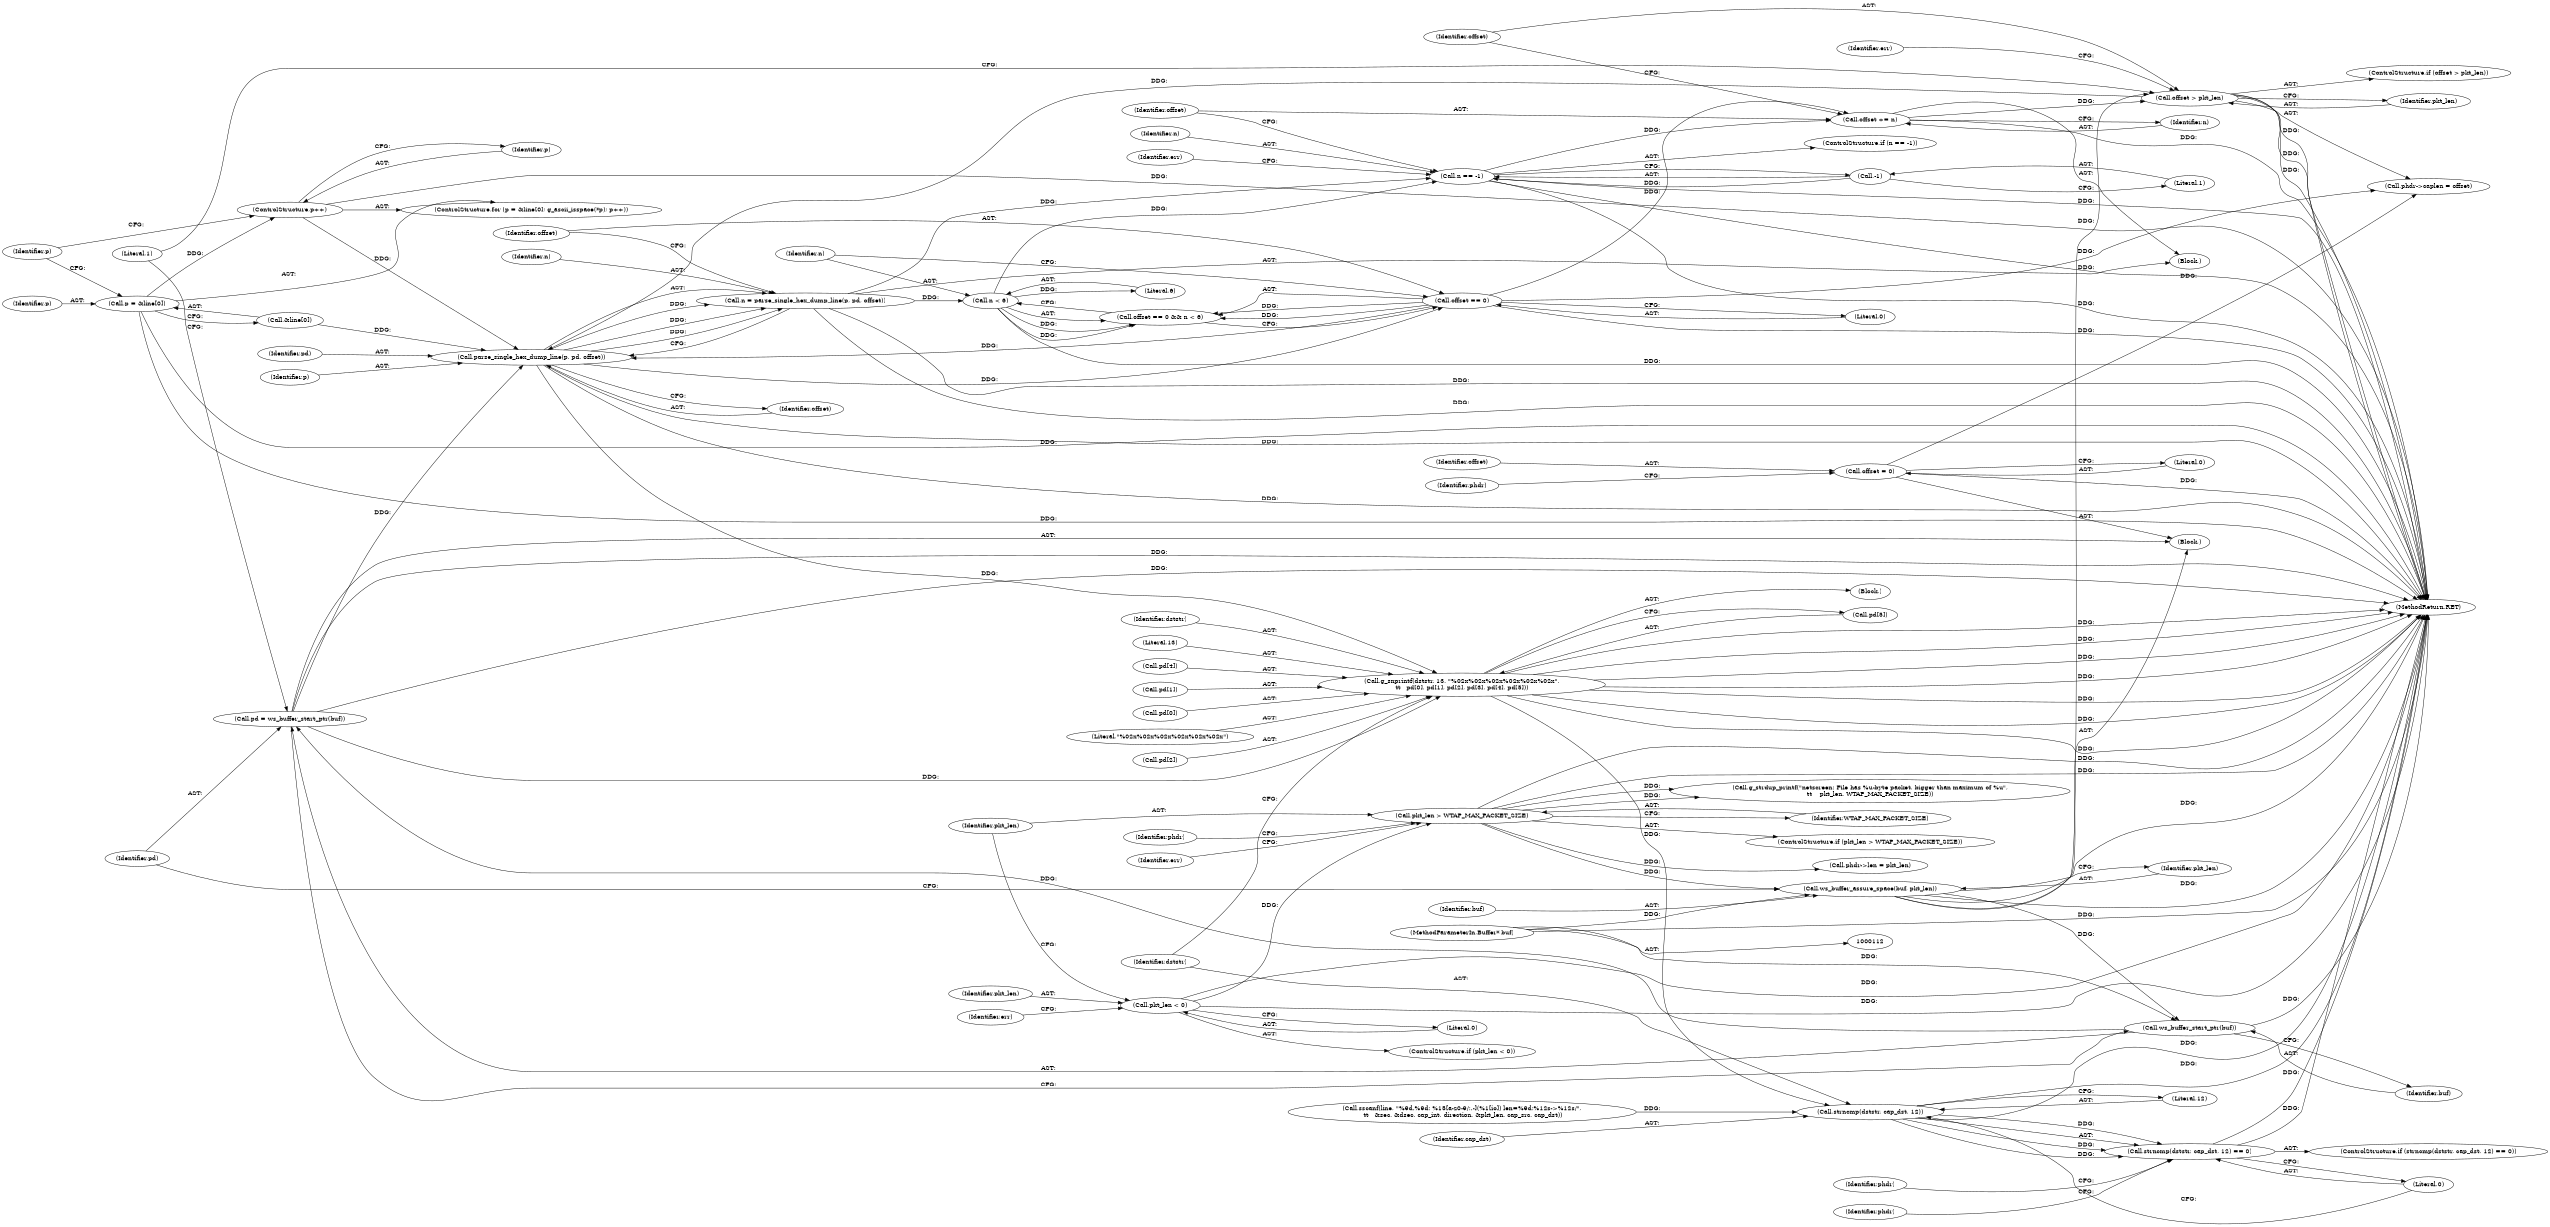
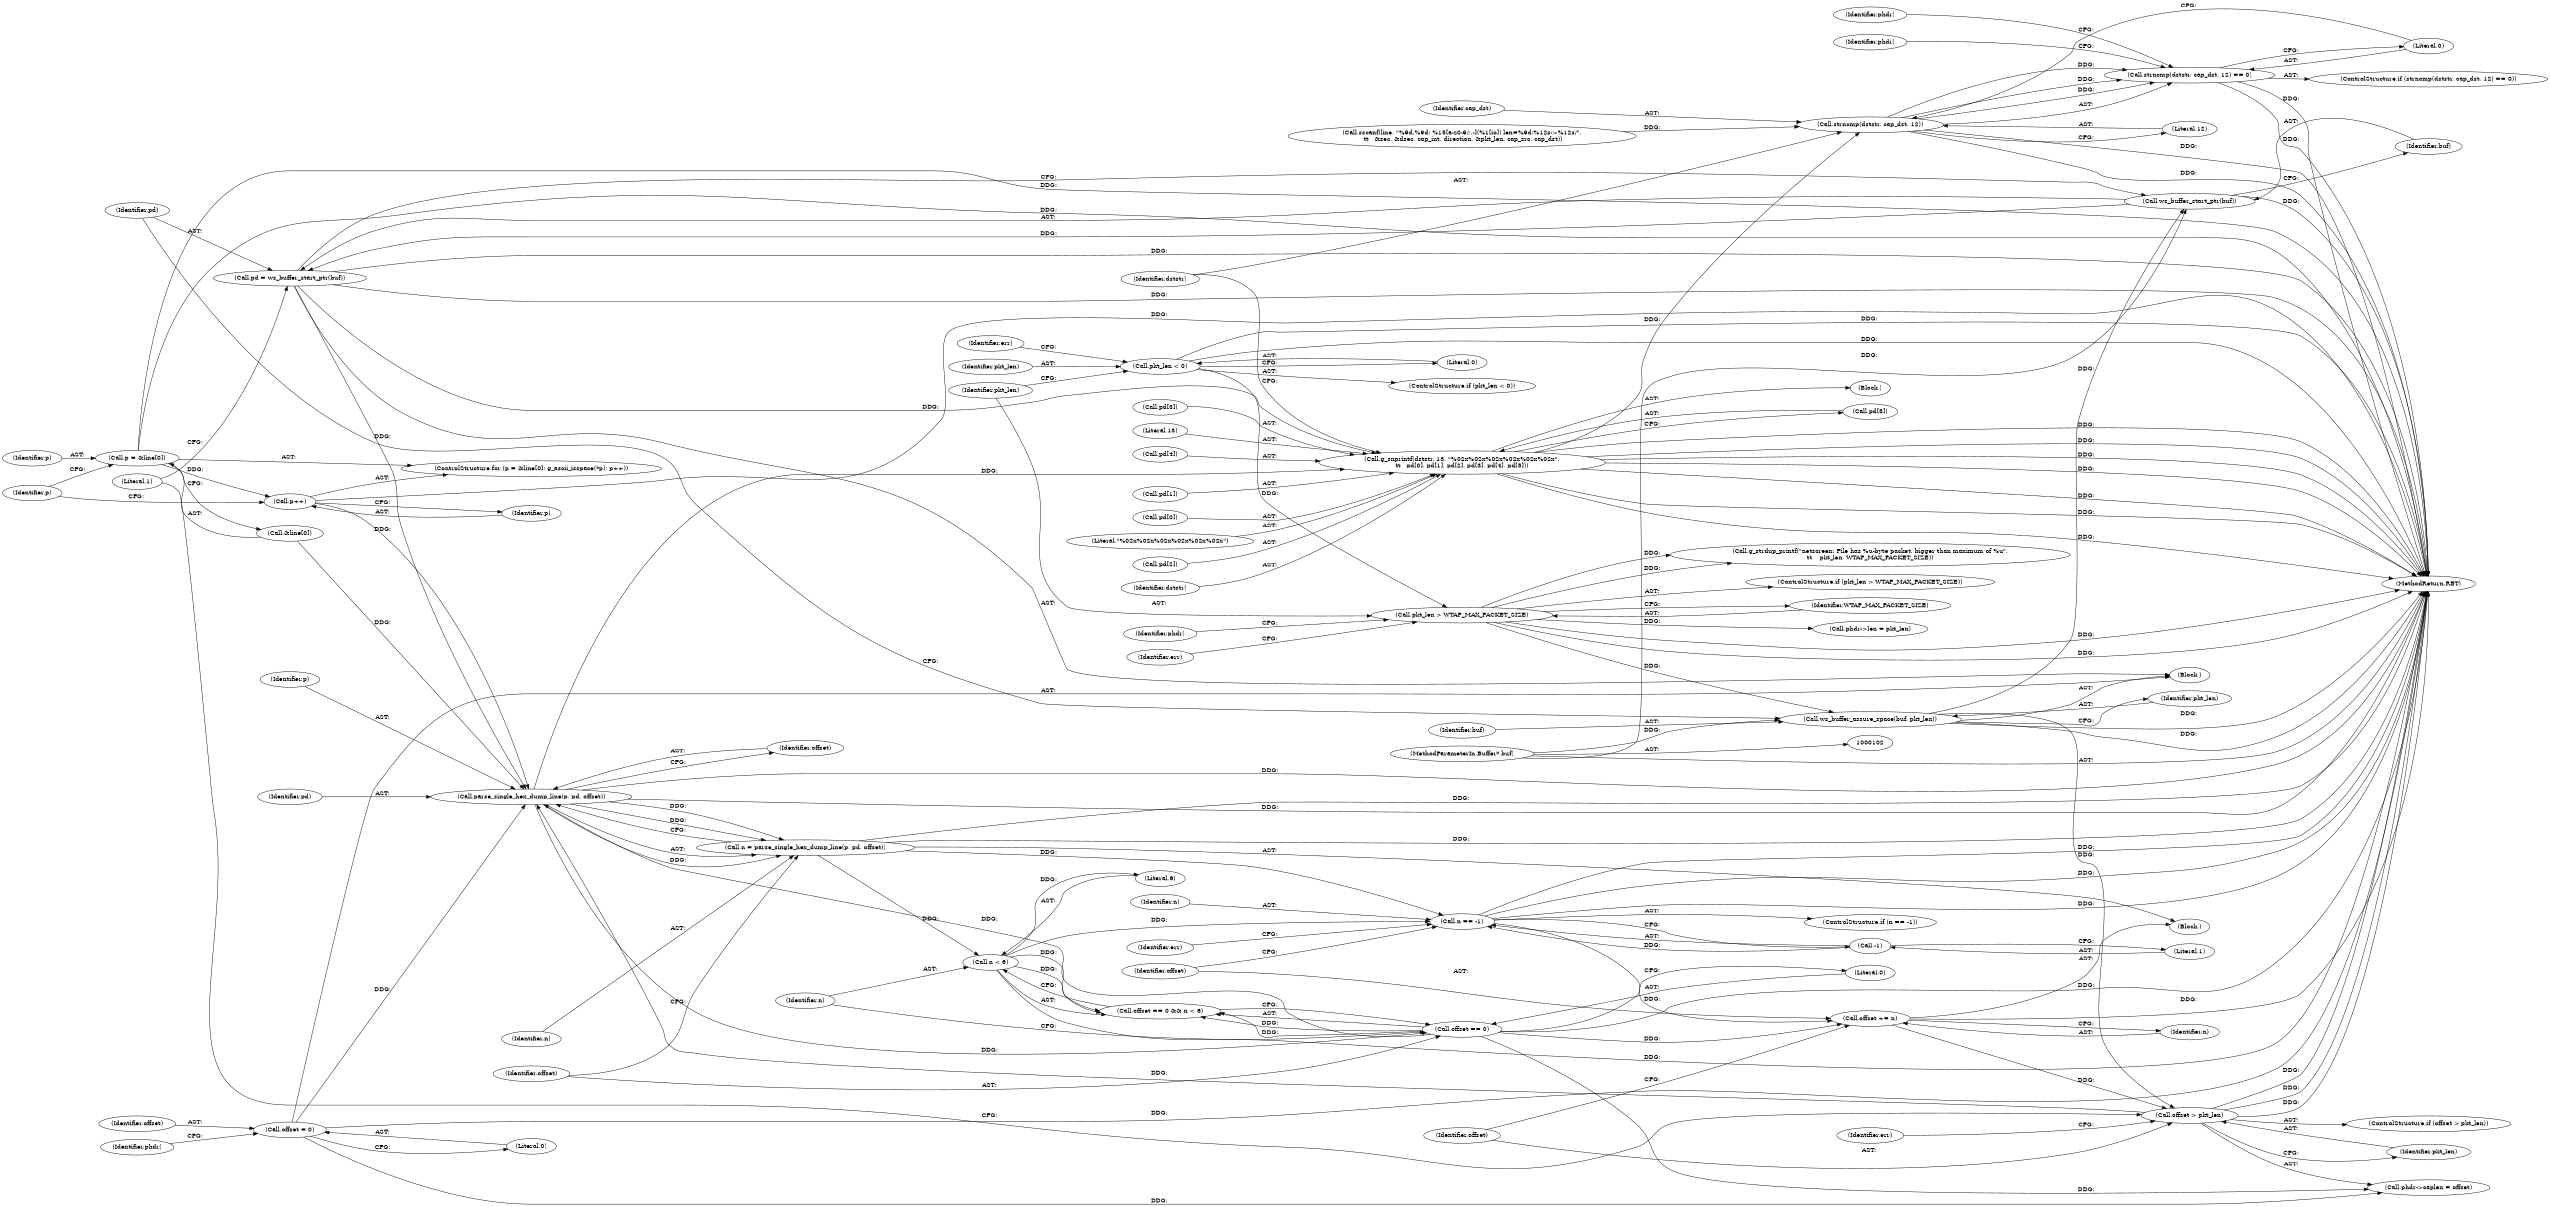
(290, 210) -> (290, 502)
none -> (1160, 407)
(2087, 915) -> (2087, 760)
(1870, 942) -> (1870, 743)
none -> (409, 965)
